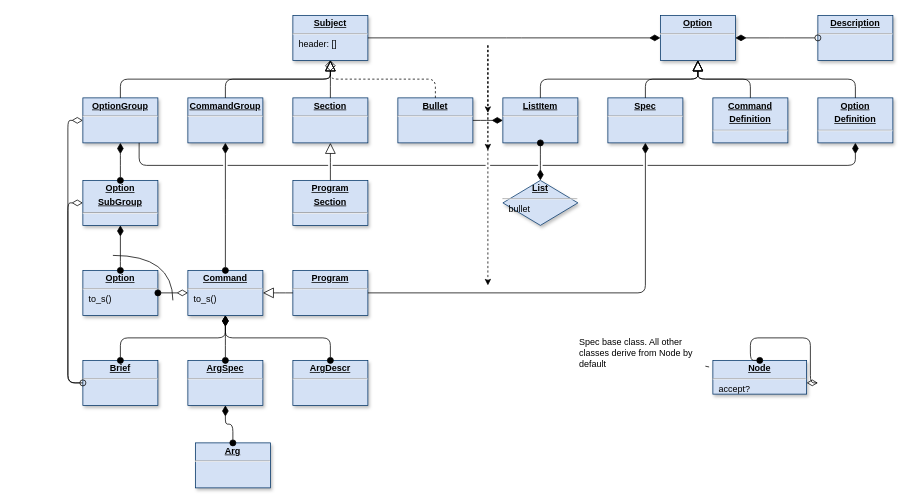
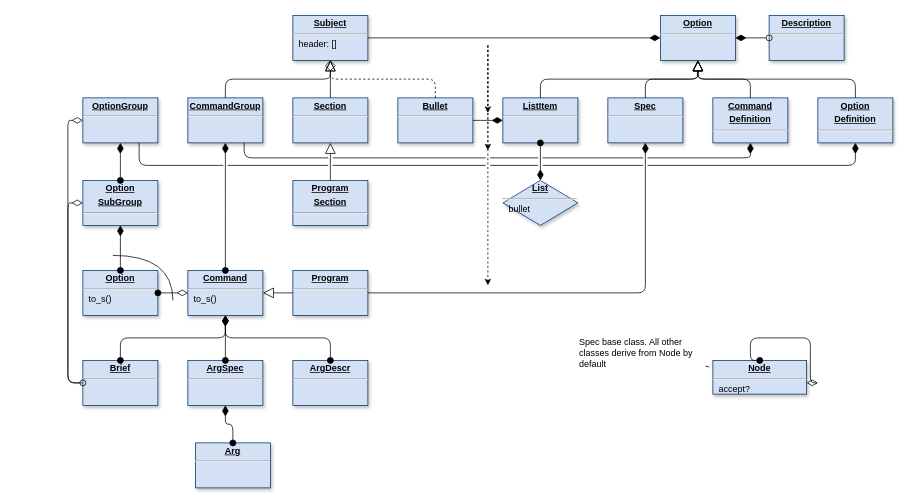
(855, 38) -> (807, 38)
(166, 79) -> none
none -> (749, 157)
